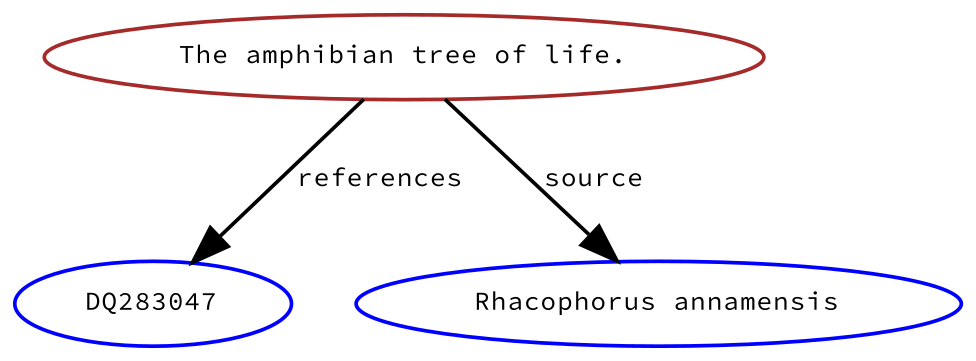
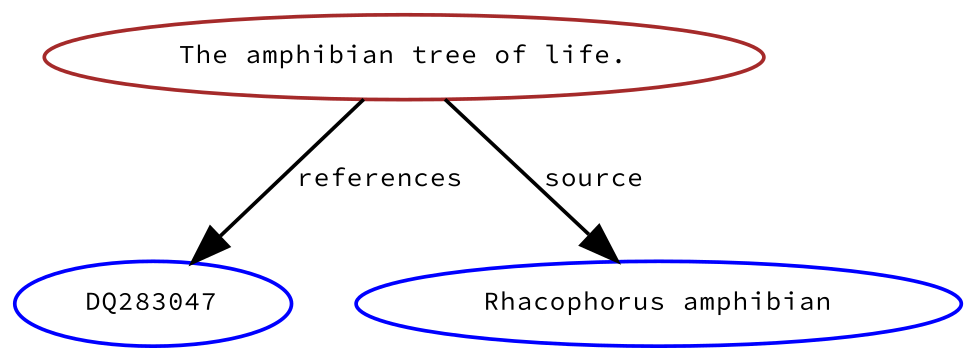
(659, 304) -> (659, 304)
